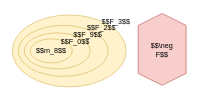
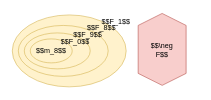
(116, 21) -> (116, 21)
(102, 28) -> (102, 28)
